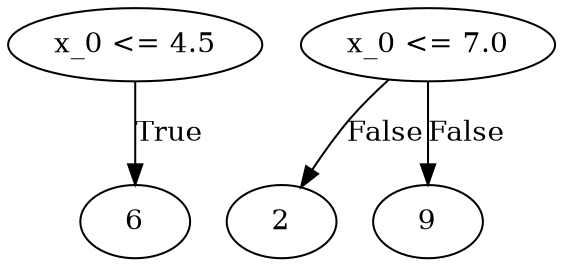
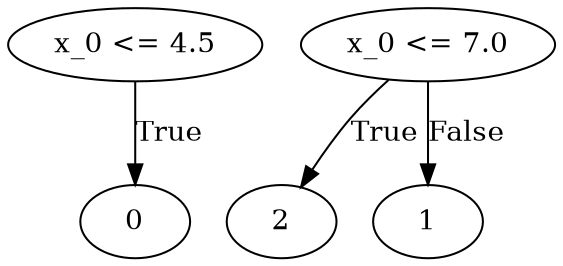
(385, 133) -> (385, 133)
(135, 222) -> (135, 222)
(428, 222) -> (428, 222)
